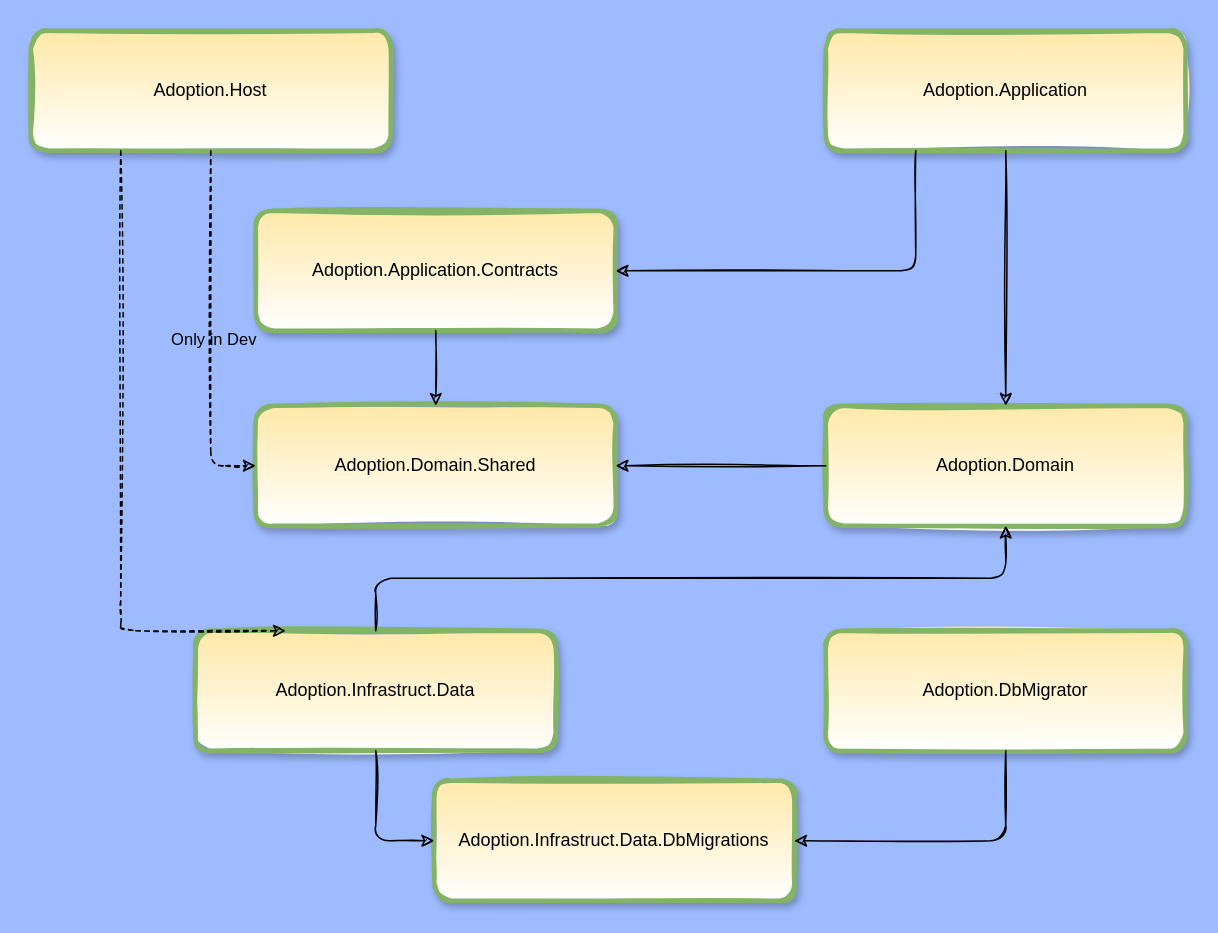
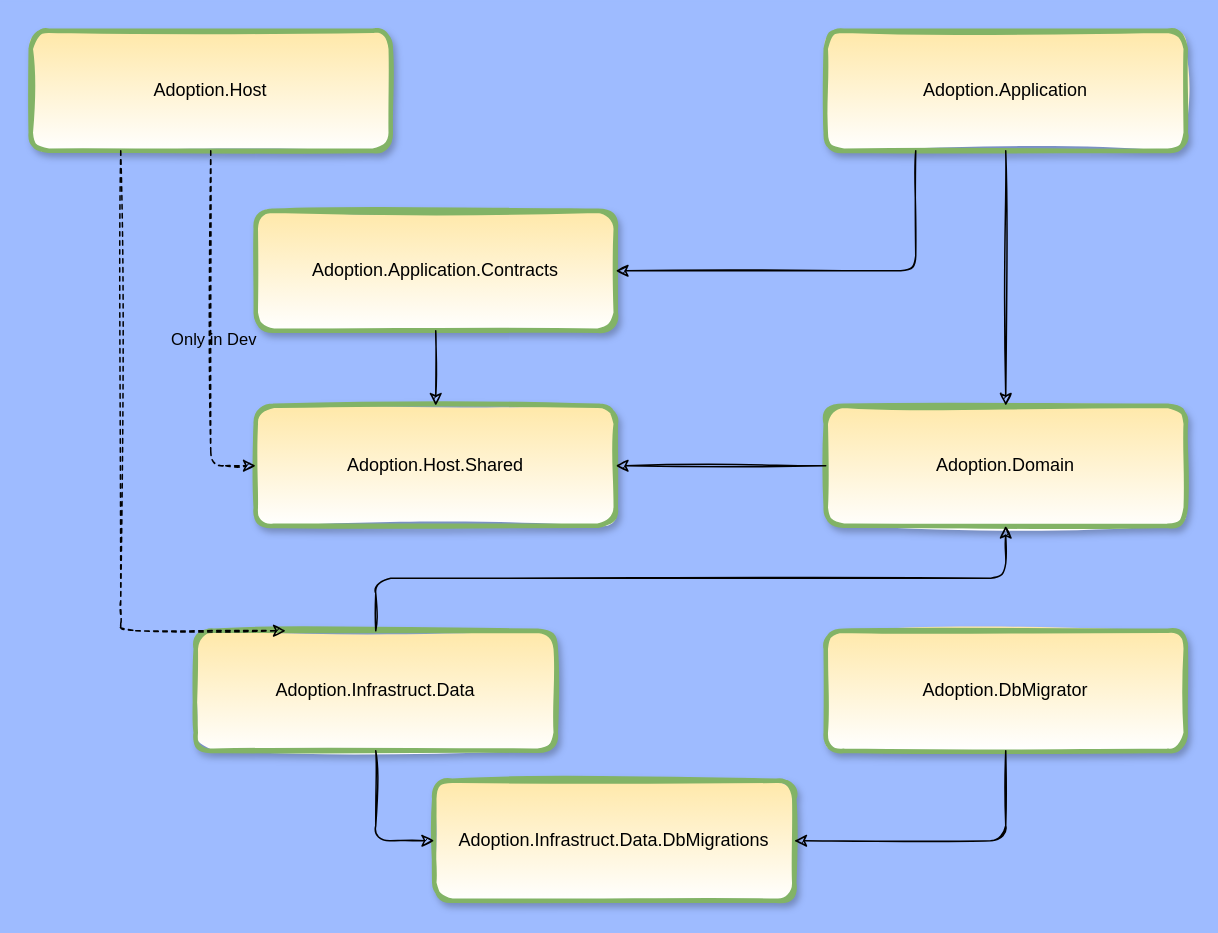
(436, 466) -> (436, 466)
